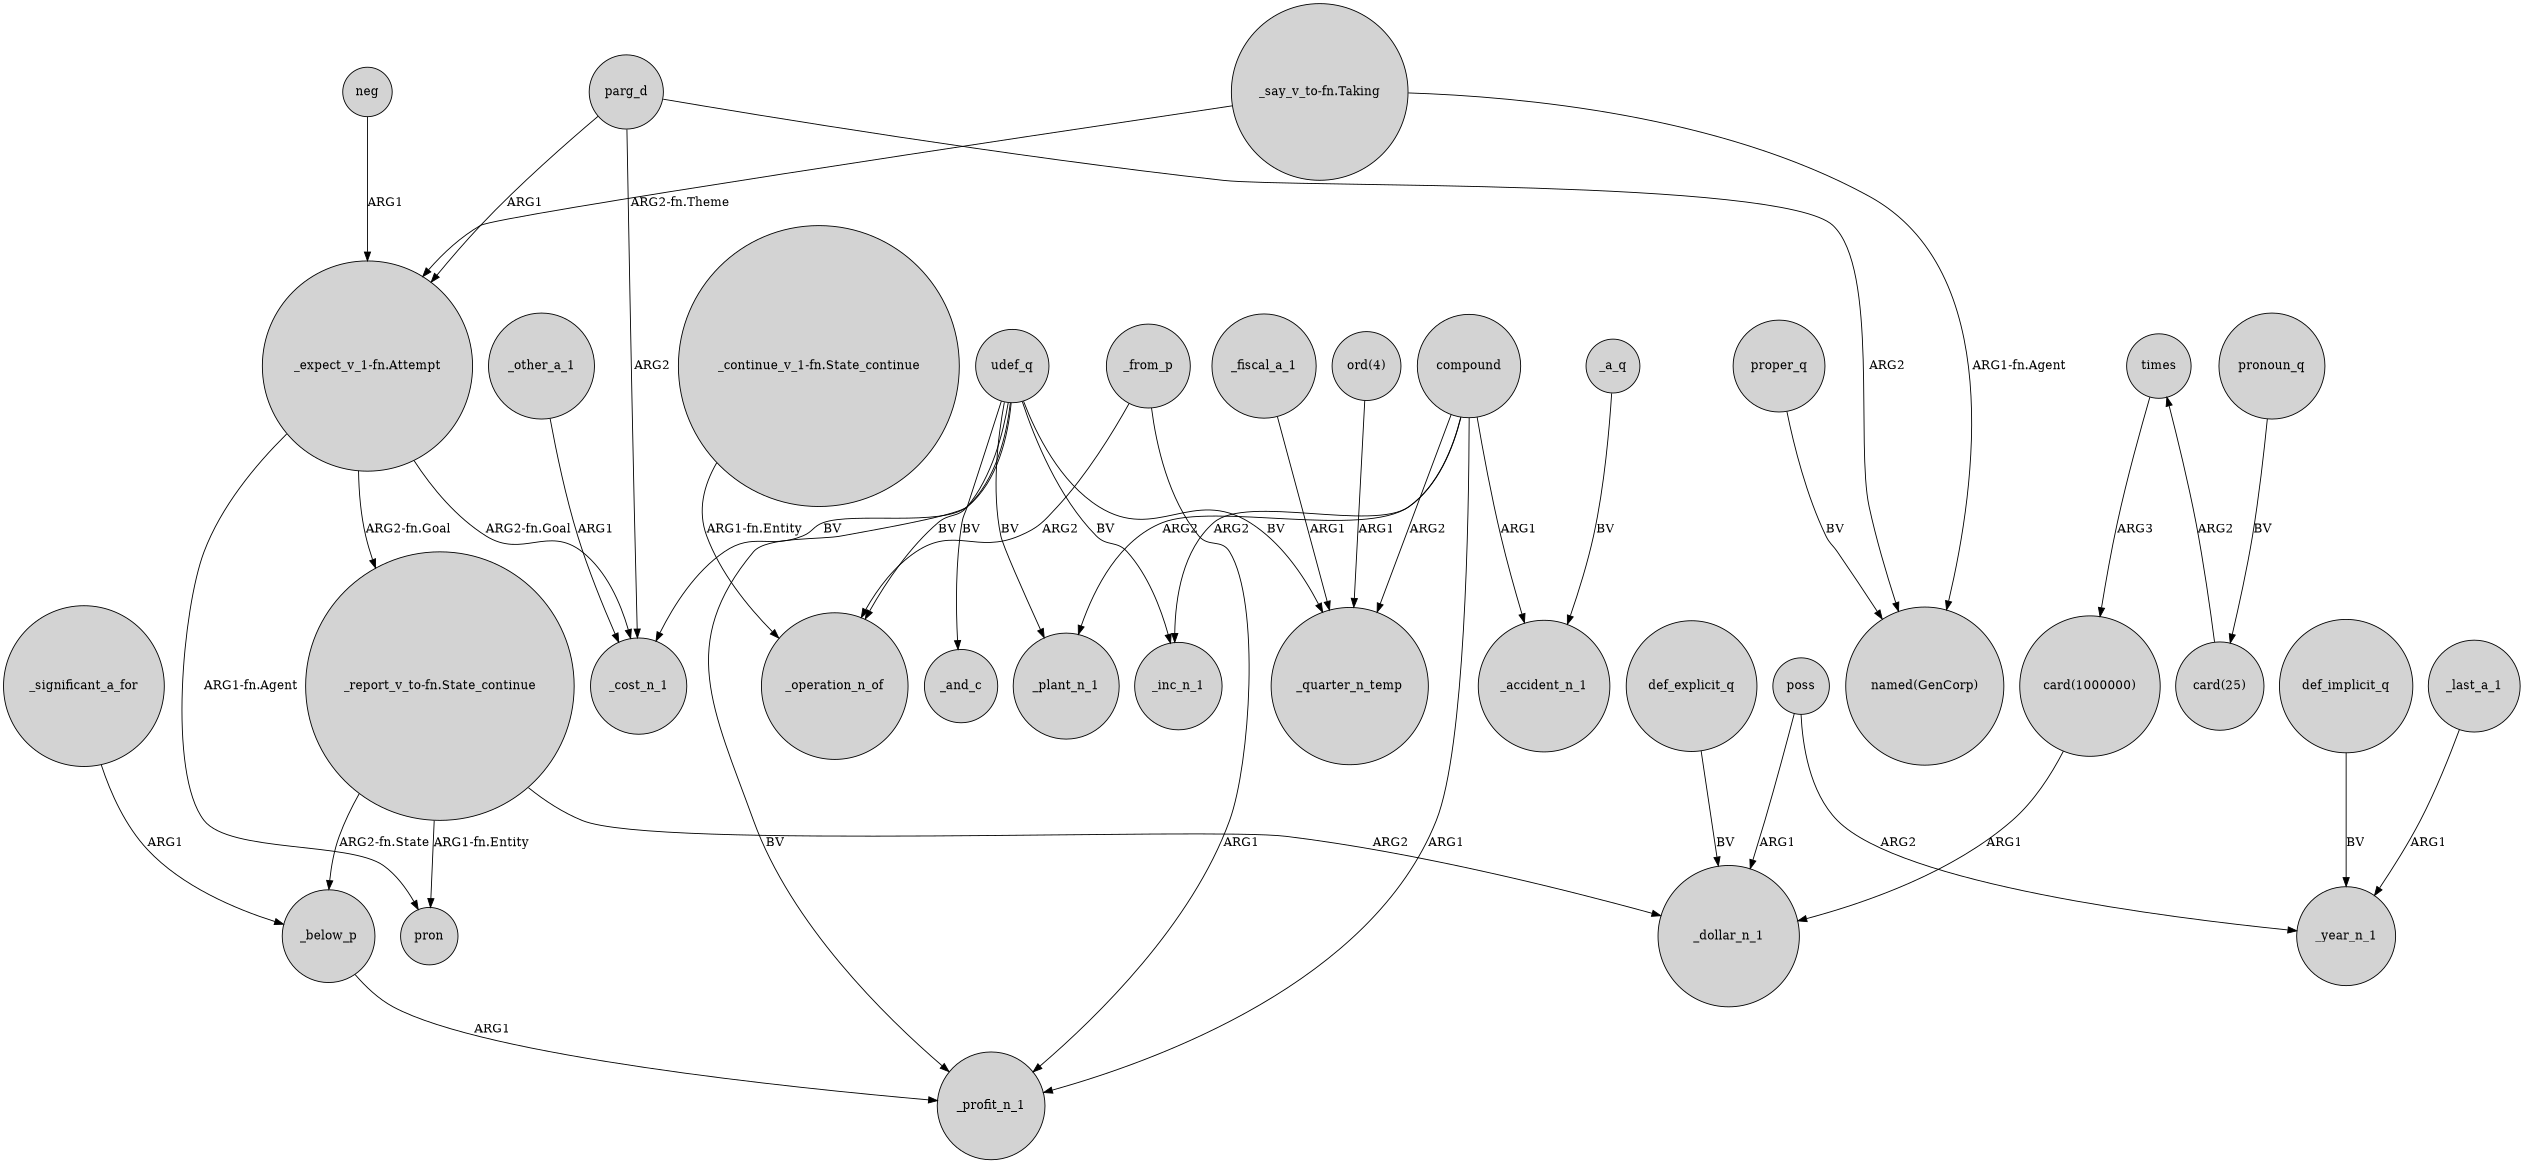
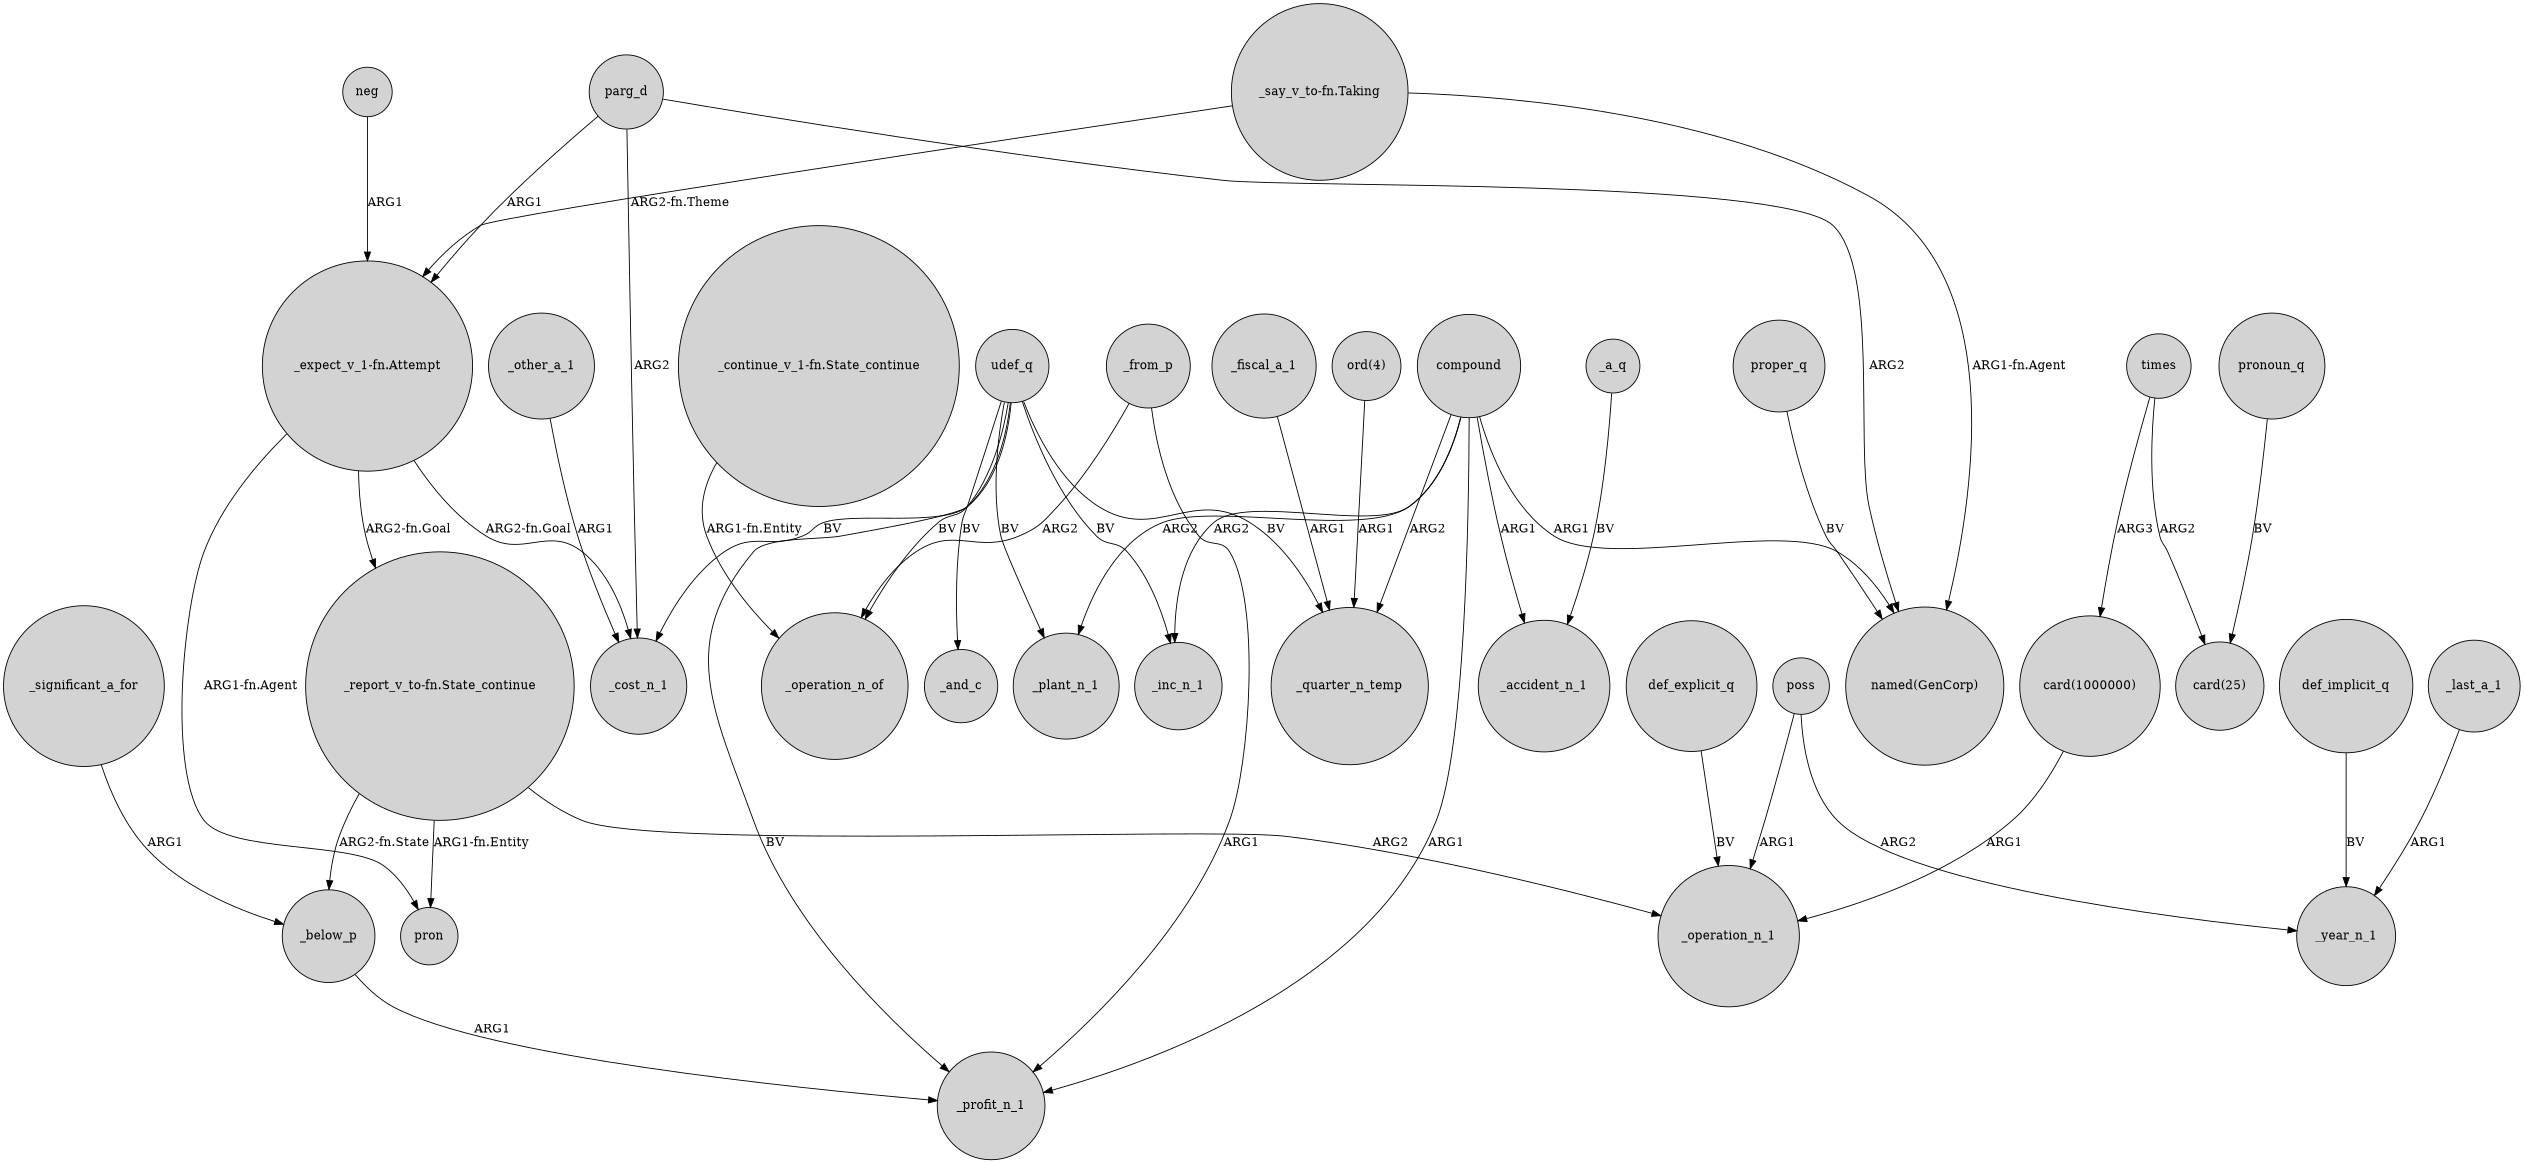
(2196, 523) -> (2157, 521)
none -> (1661, 547)
(1729, 936) -> (1729, 936)
